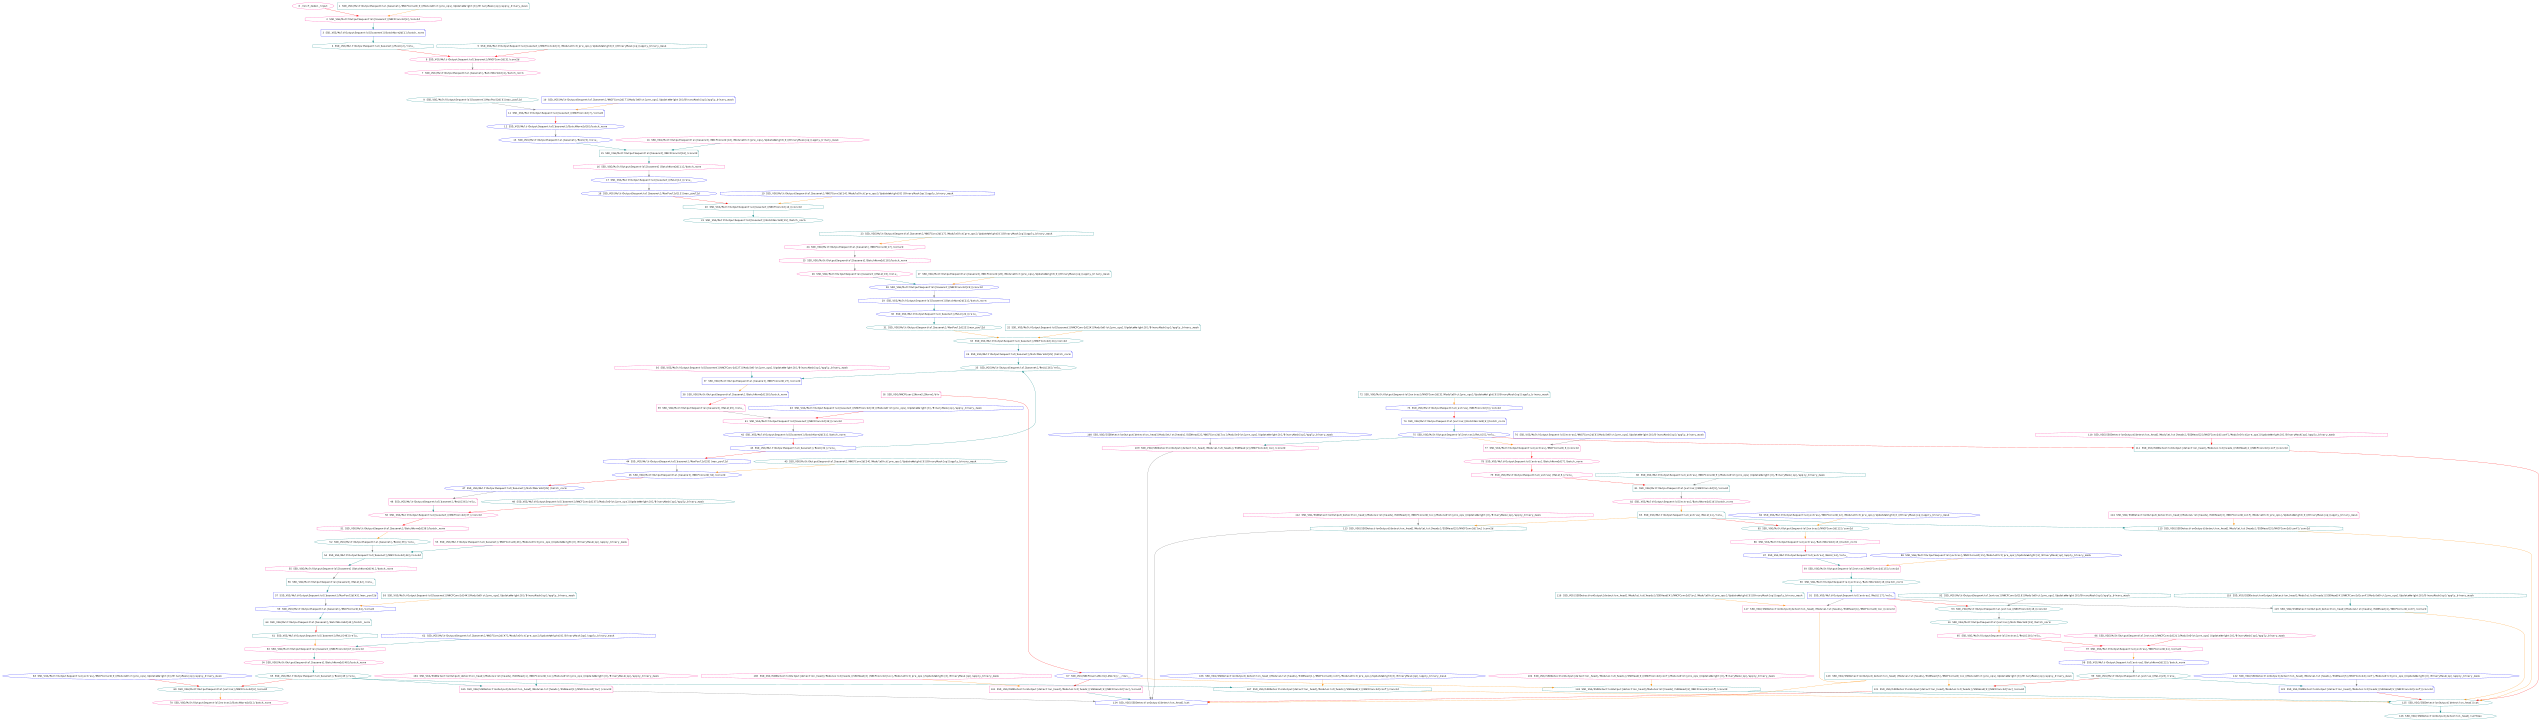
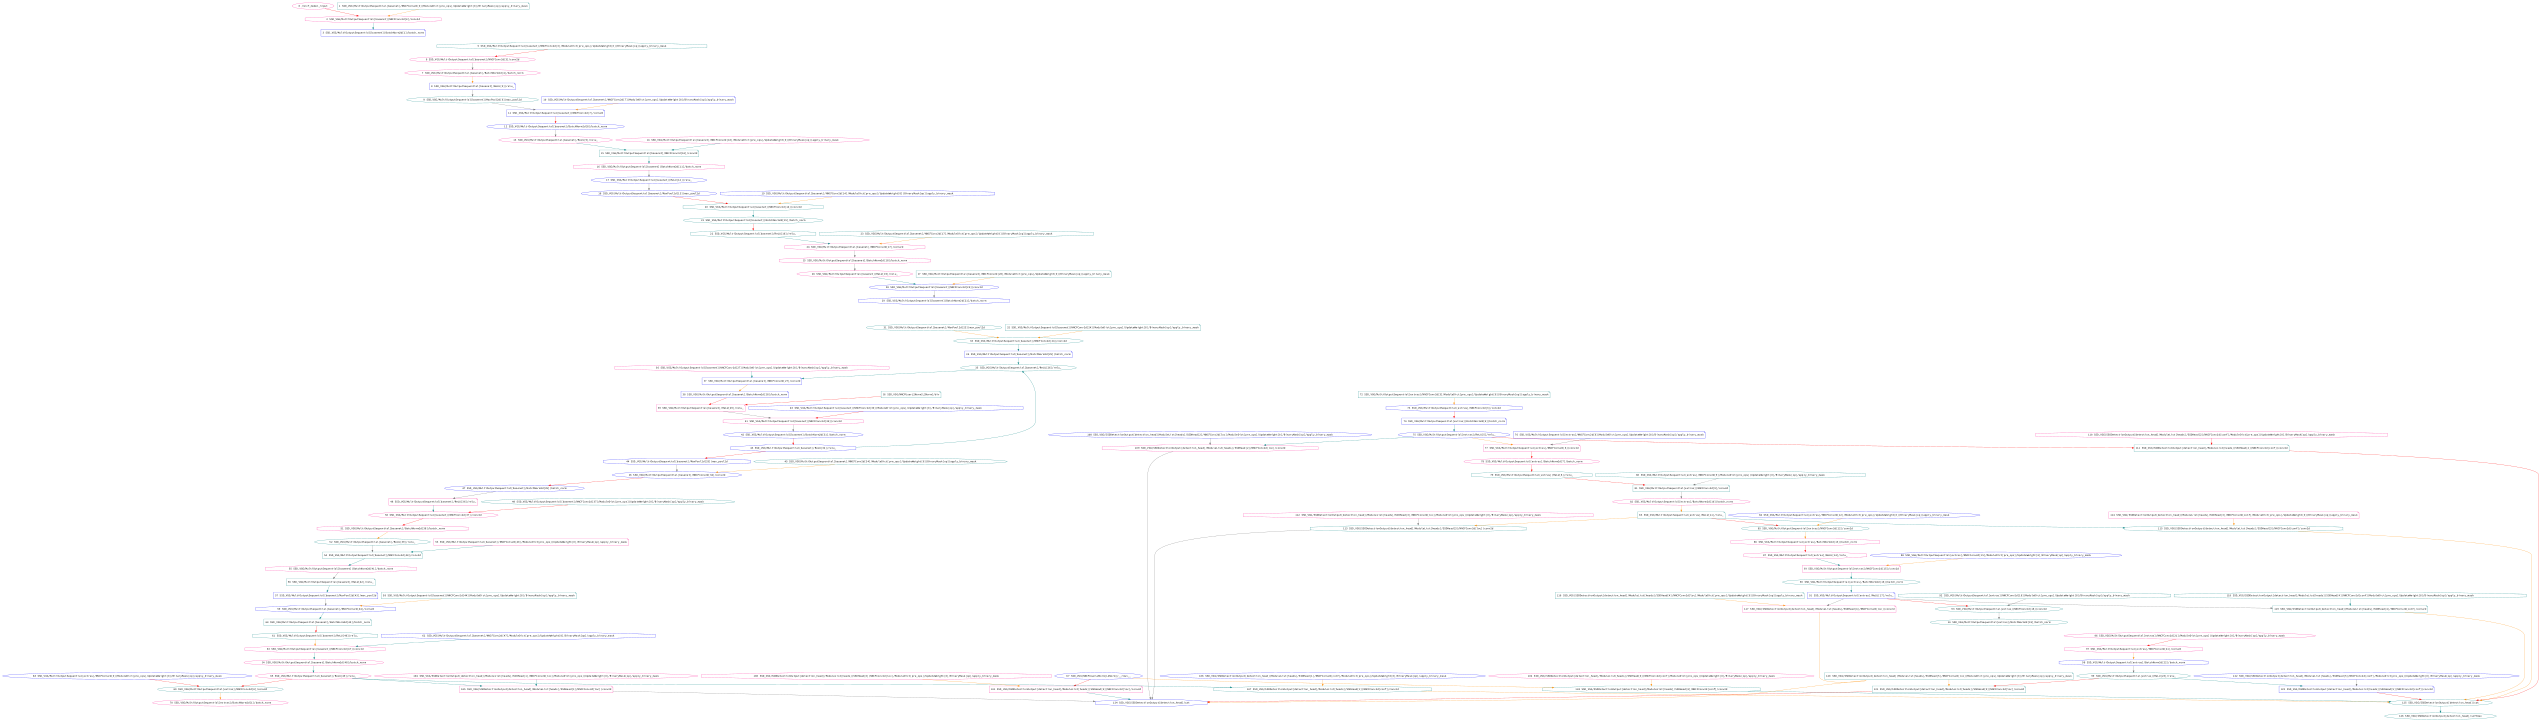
(373, 46) -> none
none -> (473, 86)
(556, 140) -> (556, 140)
none -> (753, 234)
(934, 314) -> none
(911, 395) -> (911, 395)
(1532, 475) -> (1532, 475)
(1028, 513) -> (814, 400)
(1805, 555) -> (1805, 555)
(1999, 636) -> none
(313, 676) -> (313, 676)
